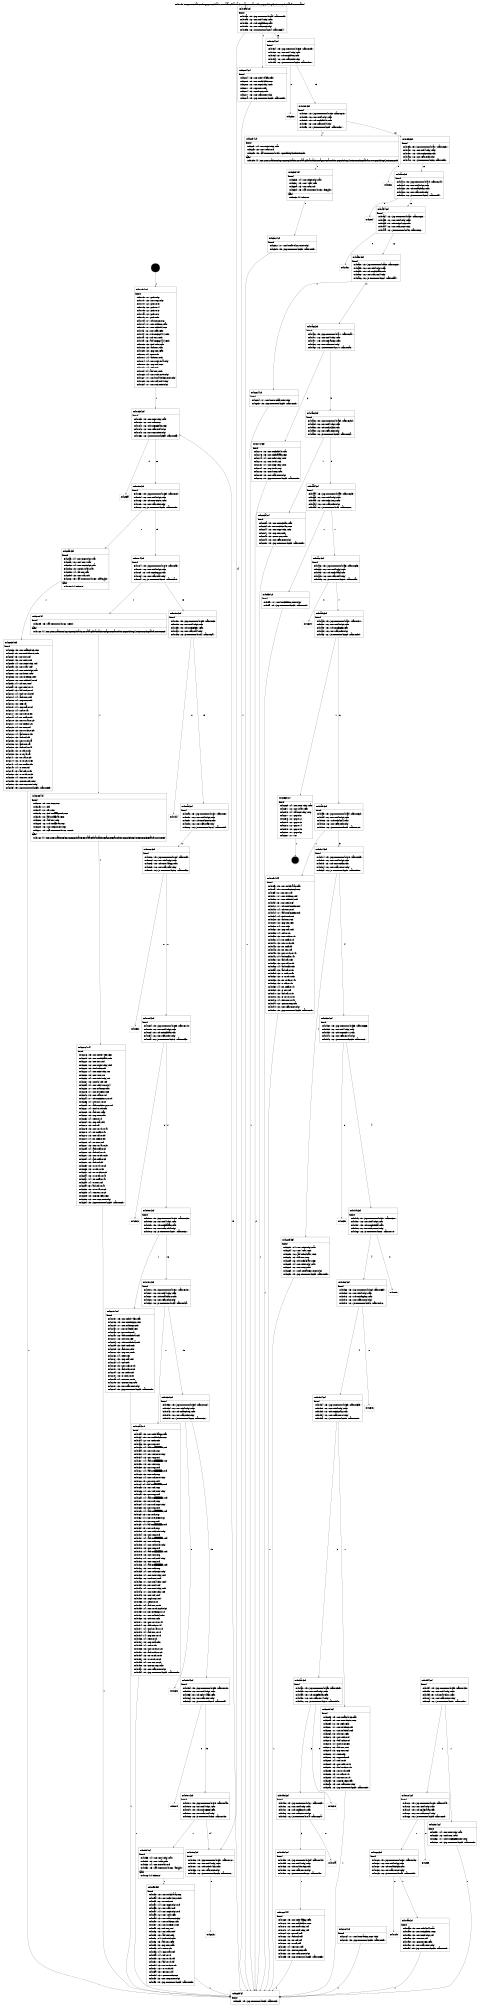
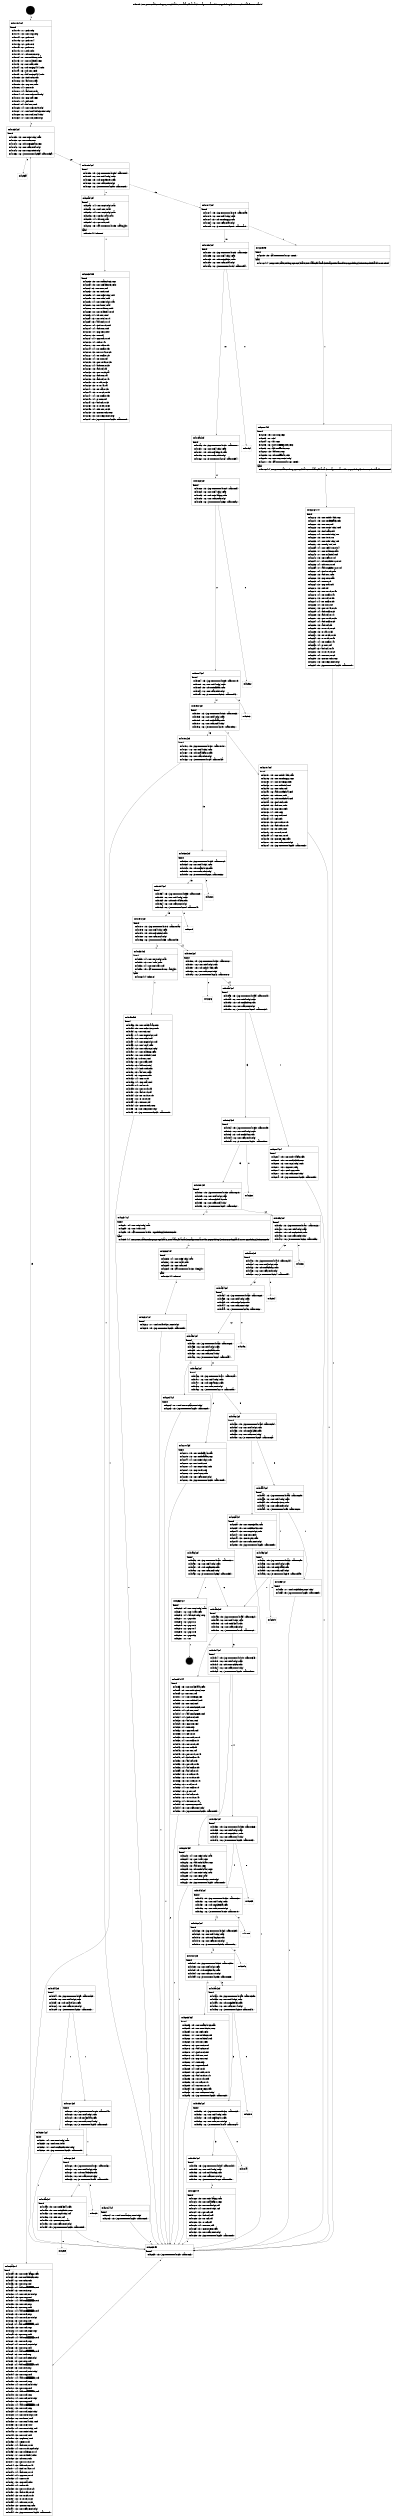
(337, 596) -> (256, 1592)
(236, 941) -> (226, 981)
(425, 1839) -> (62, 2239)
(135, 1875) -> (108, 2311)
